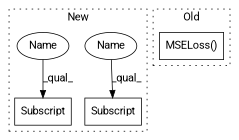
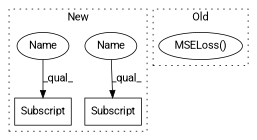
(192, 46) -> (201, 46)
